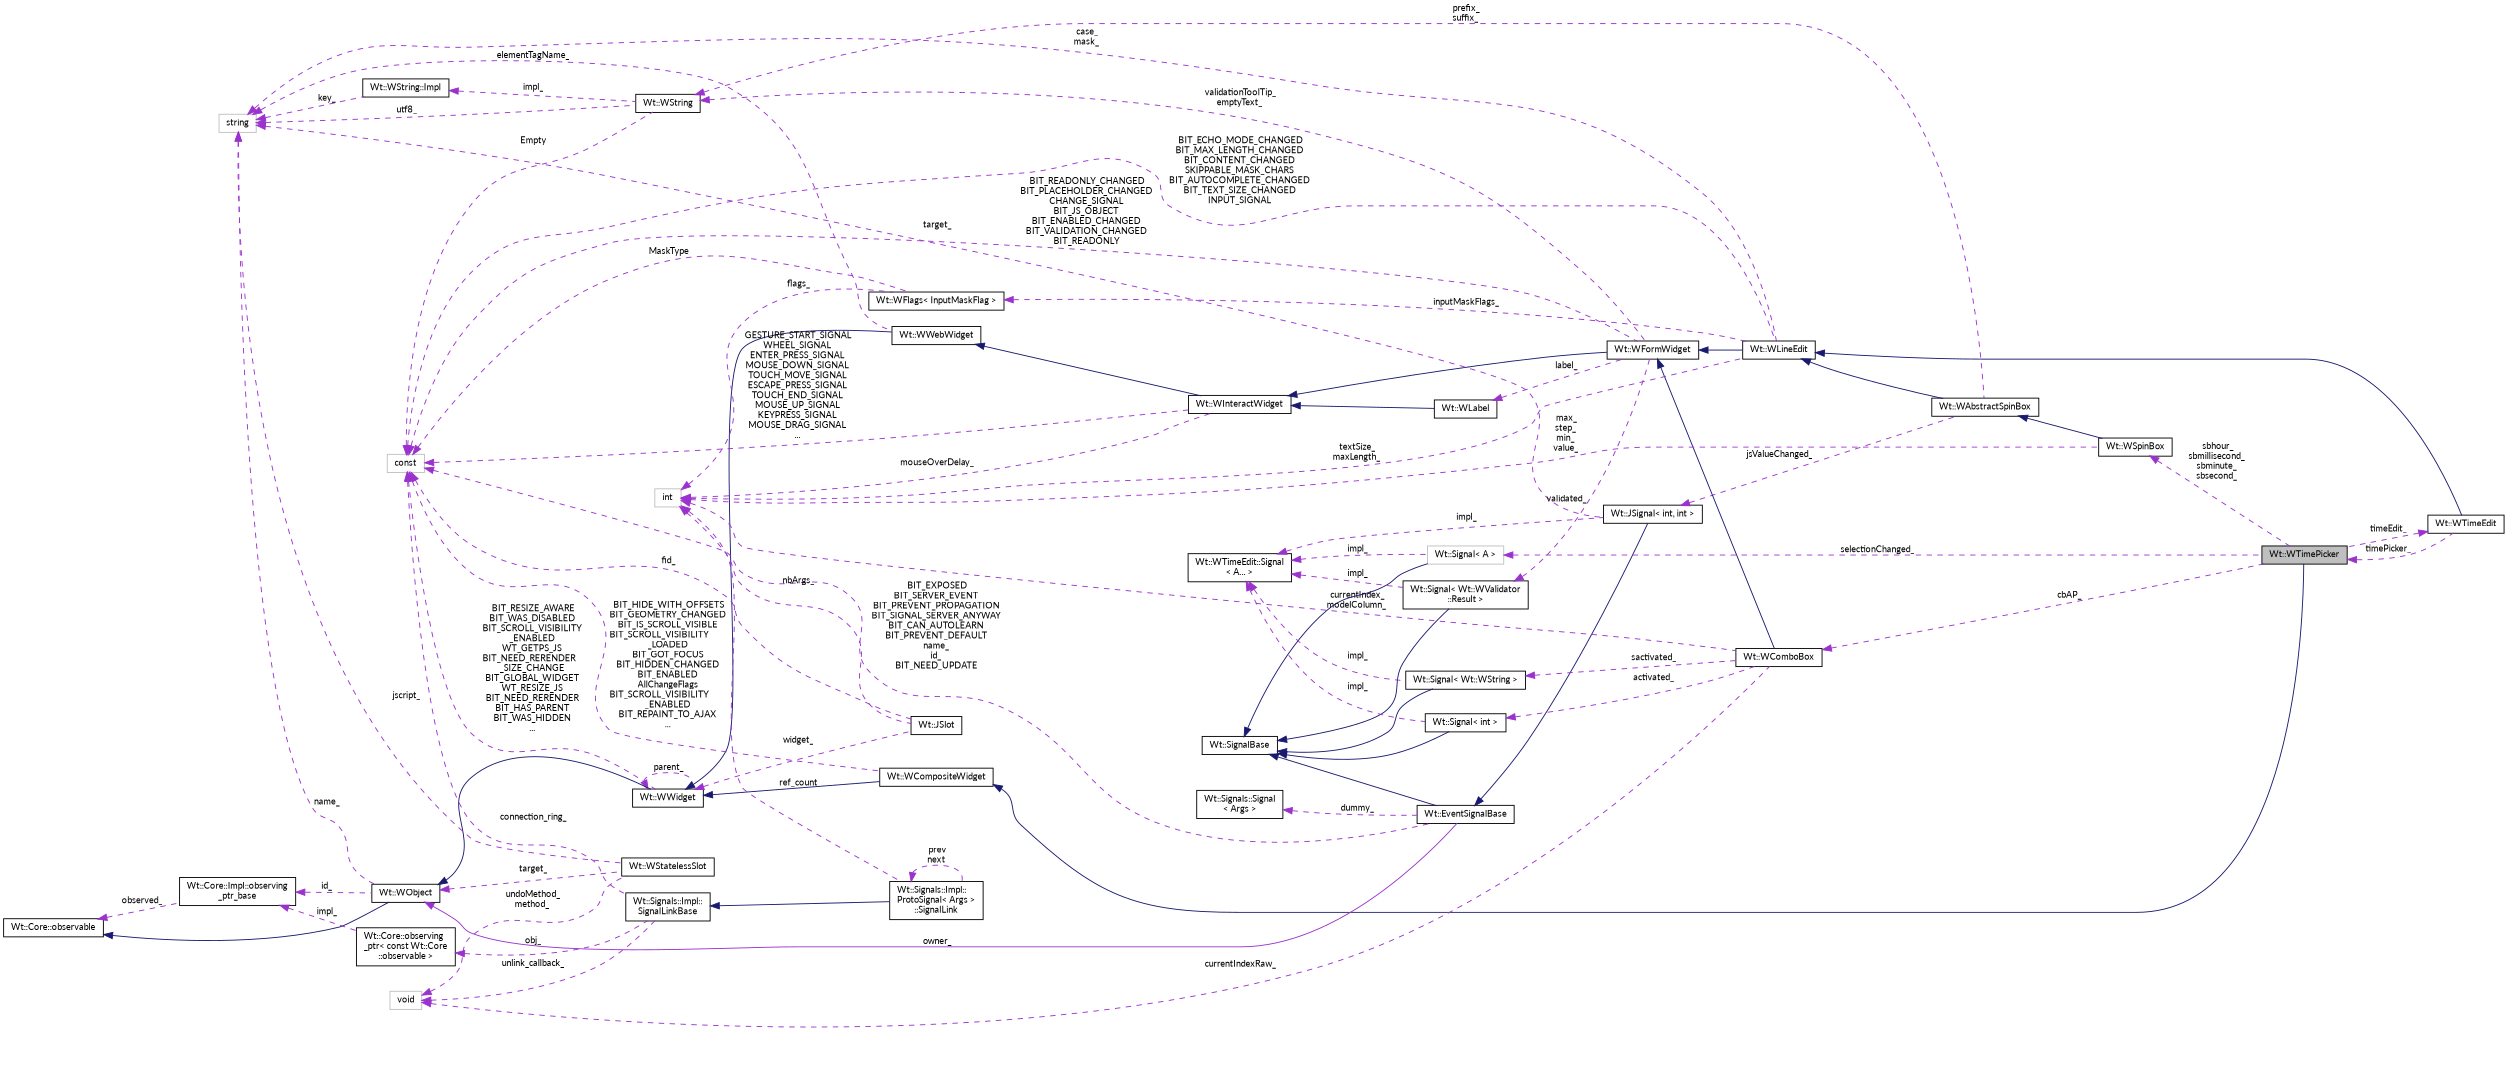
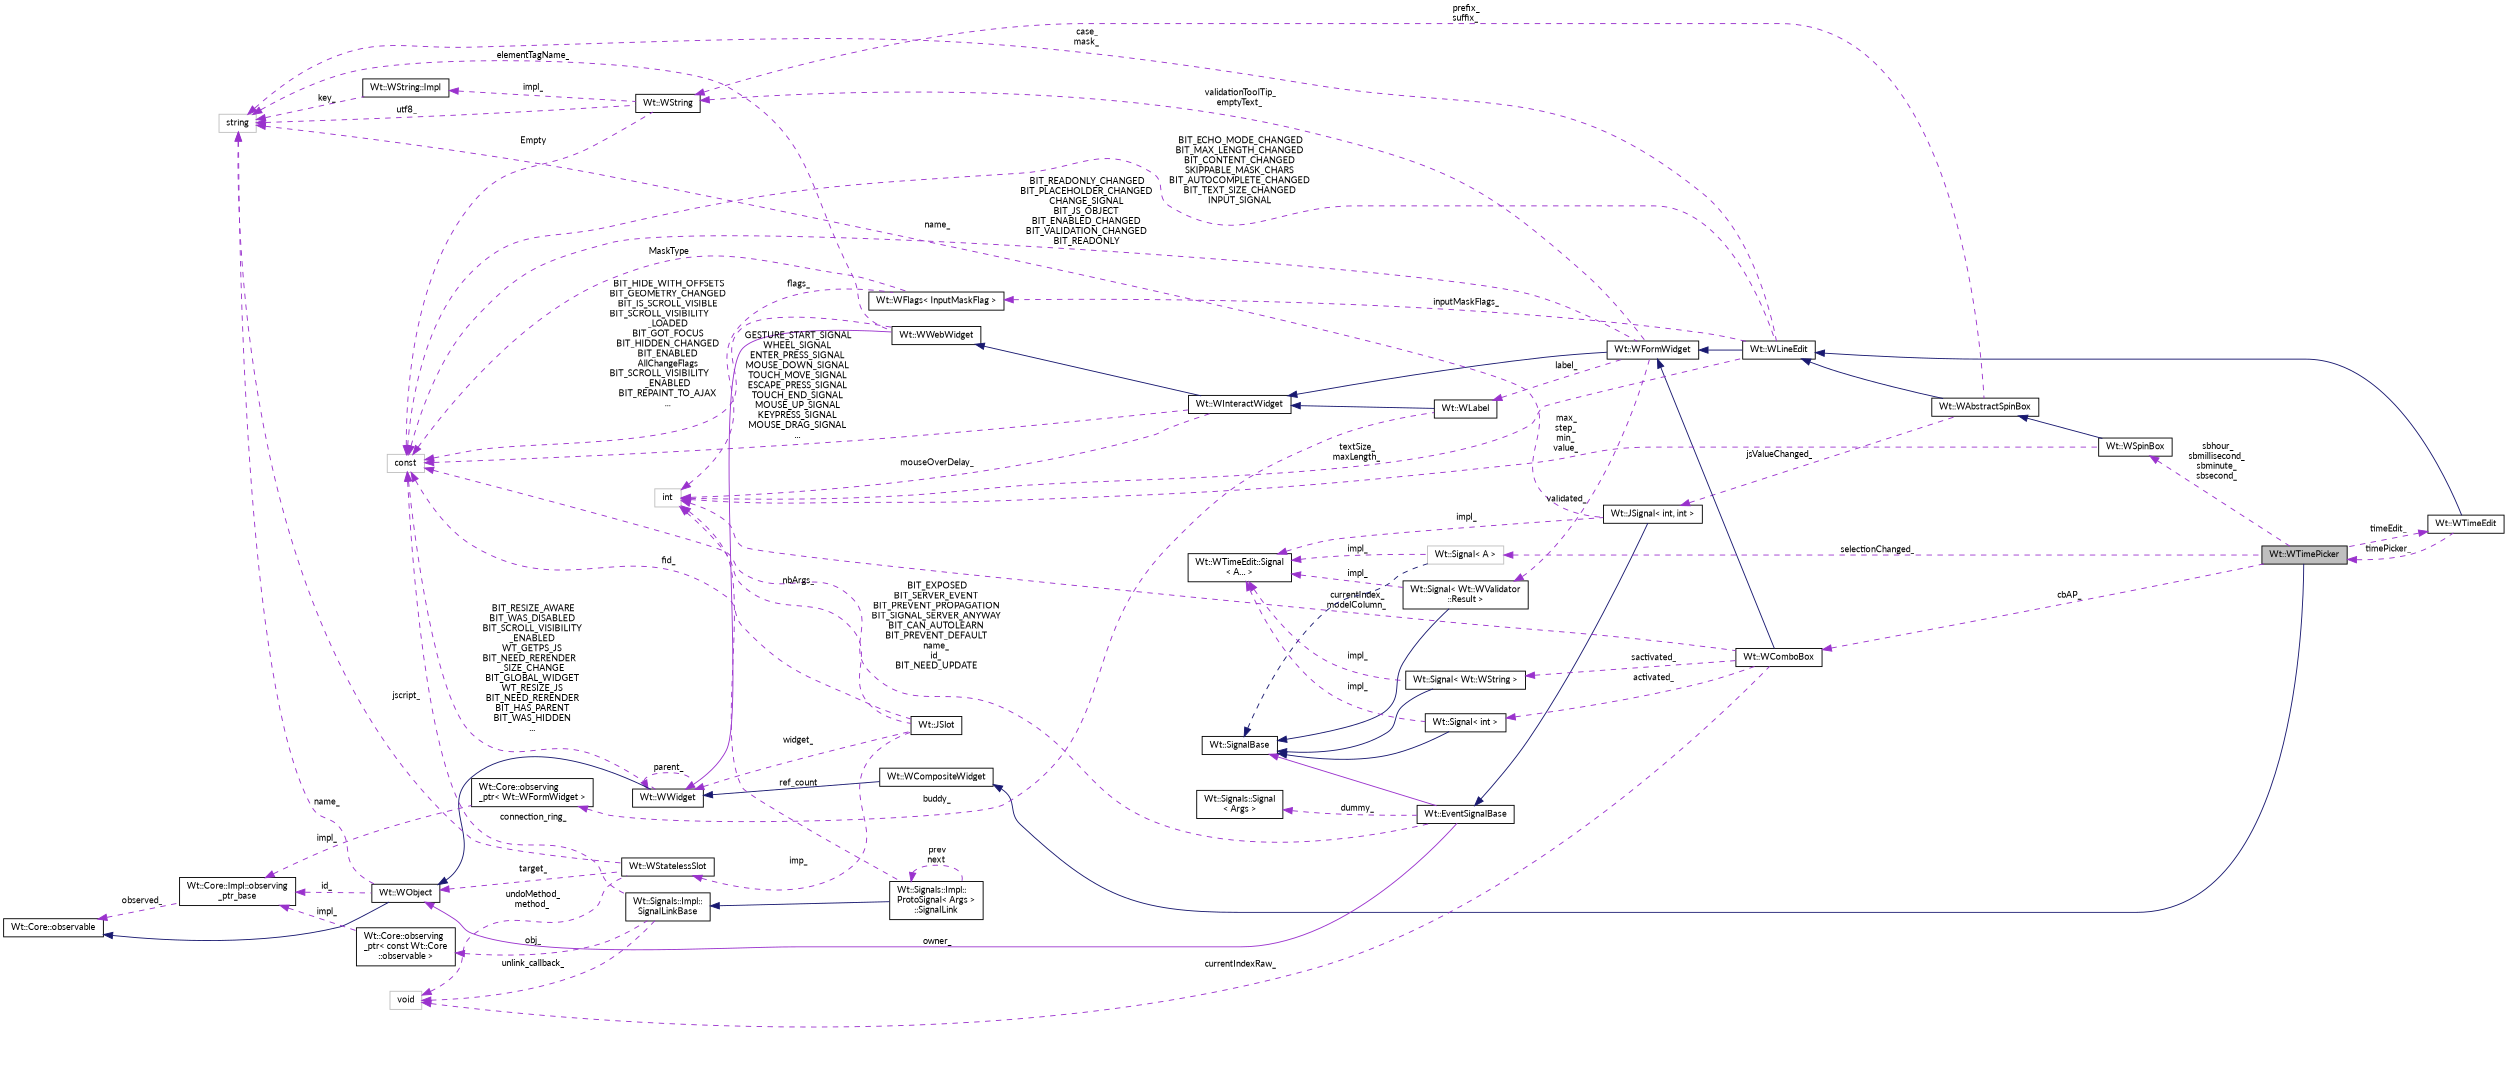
(936, 225) -> (936, 225)
(730, 512) -> (730, 512)
(1316, 621) -> (1316, 621)
(597, 683) -> (700, 424)
(1357, 781) -> (1357, 781)
none -> (532, 793)
none -> (855, 864)
